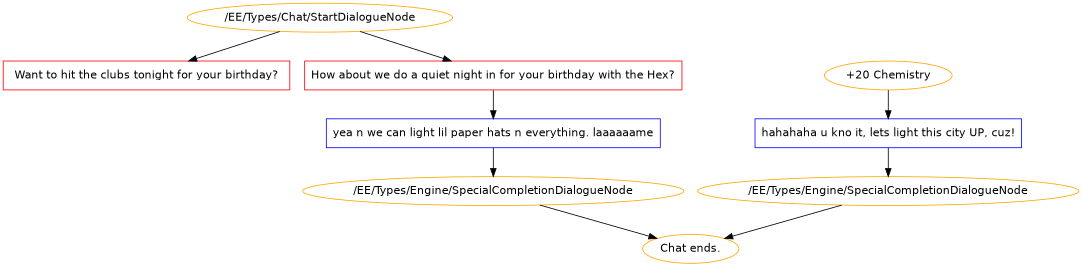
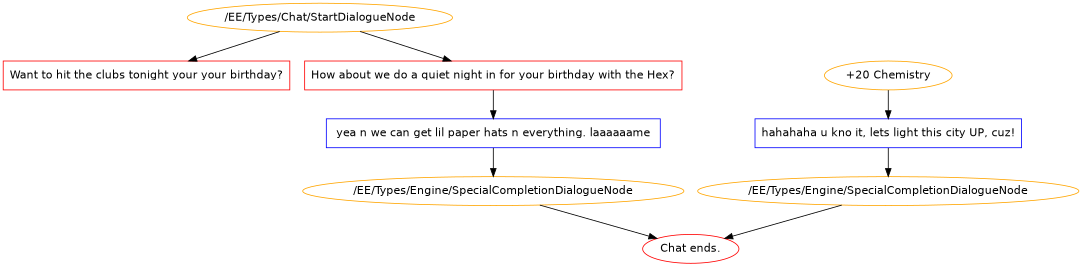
(147, 75) -> (147, 75)
(493, 133) -> (493, 133)
(691, 249) -> (691, 249)
